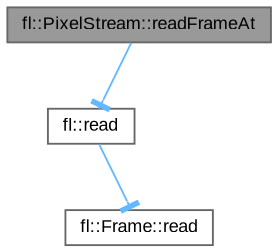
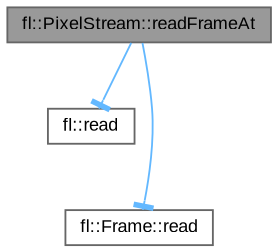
(113, 173) -> (153, 122)
